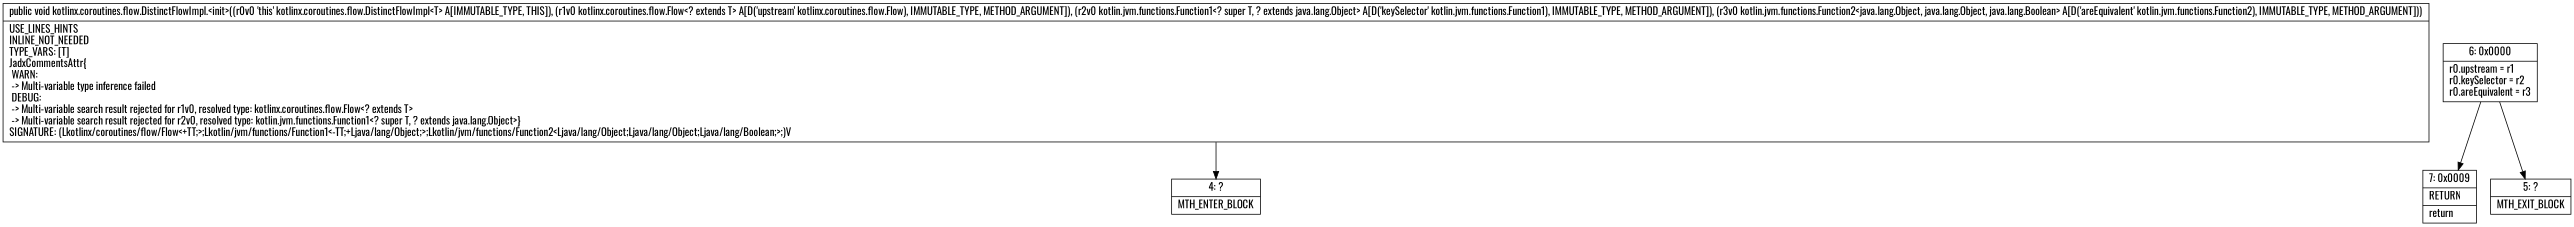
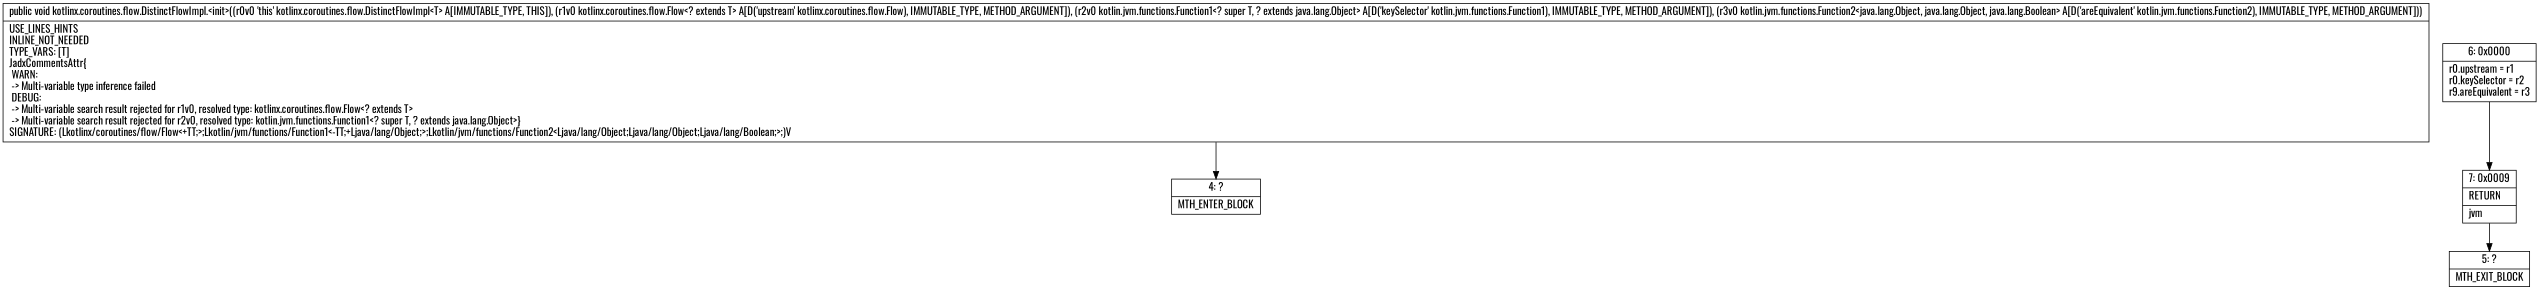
(2490, 93) -> (2489, 93)
(2511, 137) -> (2489, 233)
(2441, 214) -> (2476, 214)
